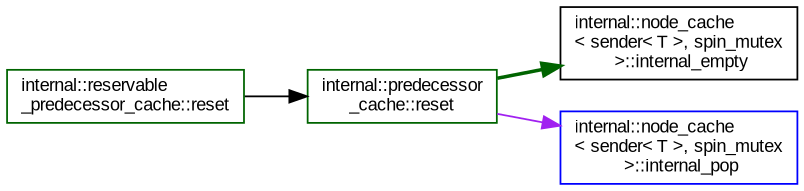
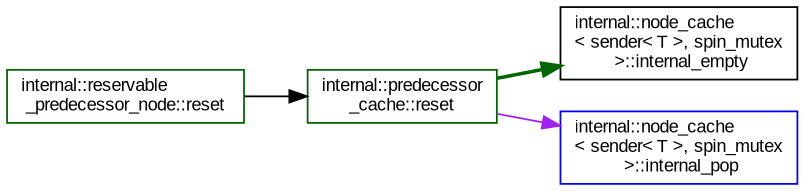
(126, 96) -> (126, 96)
